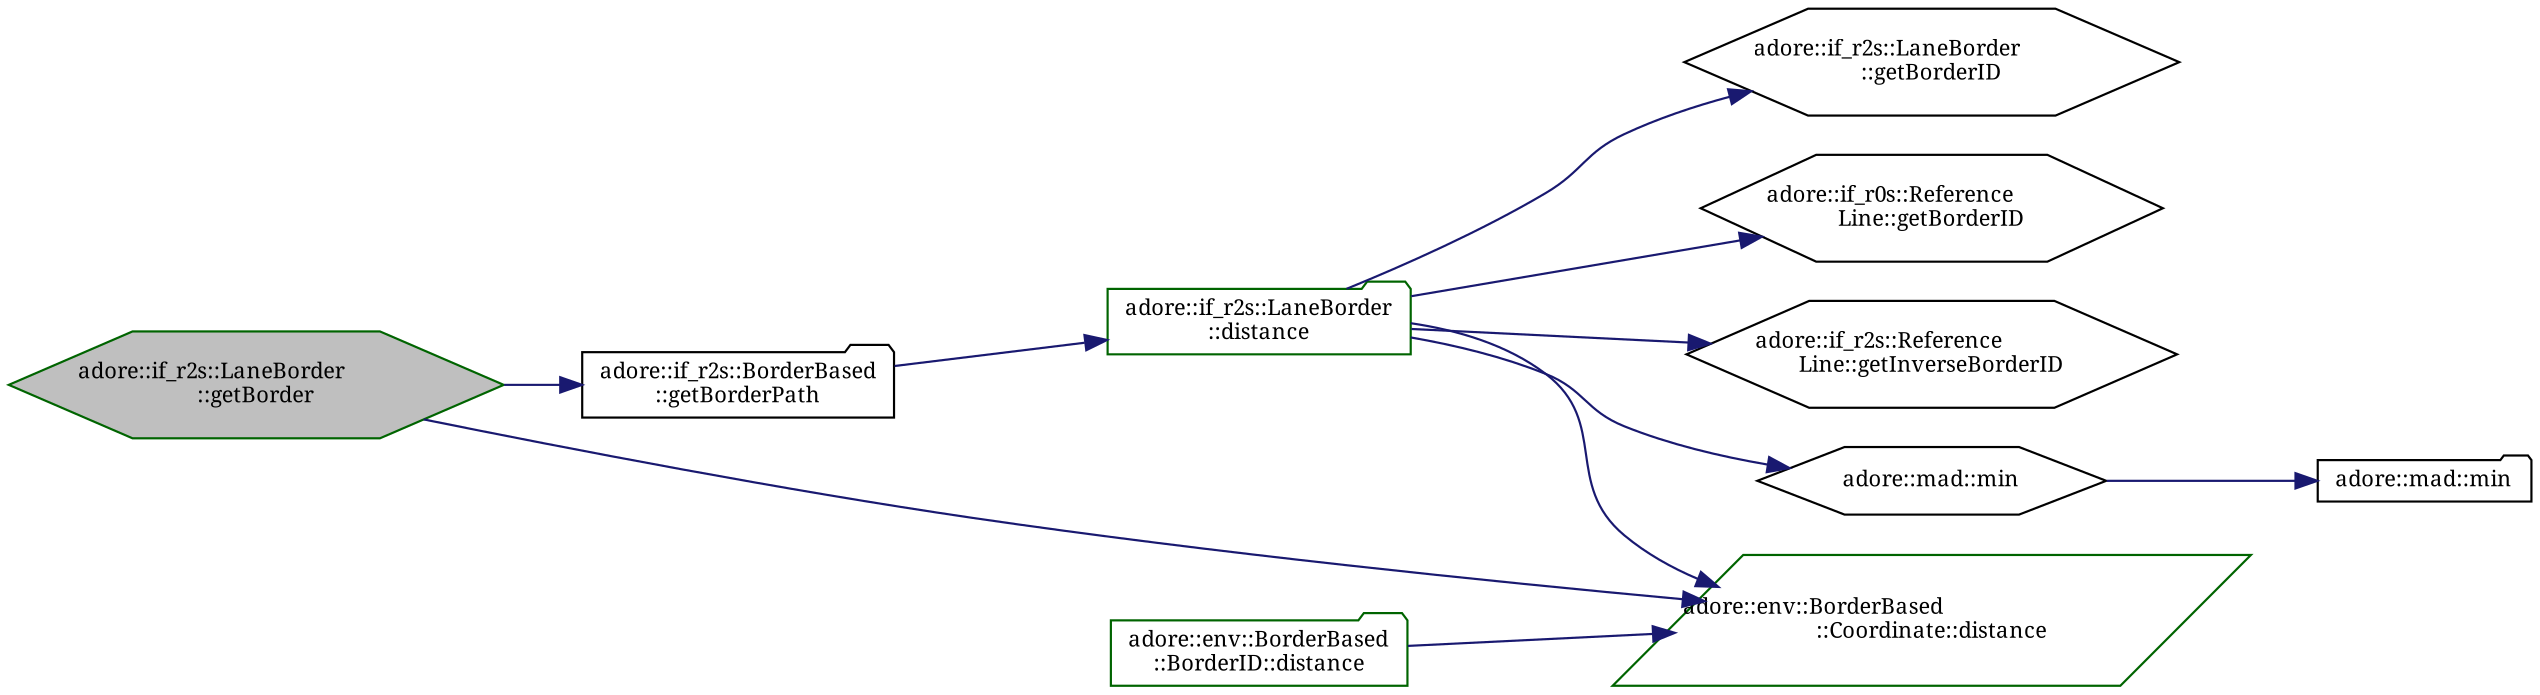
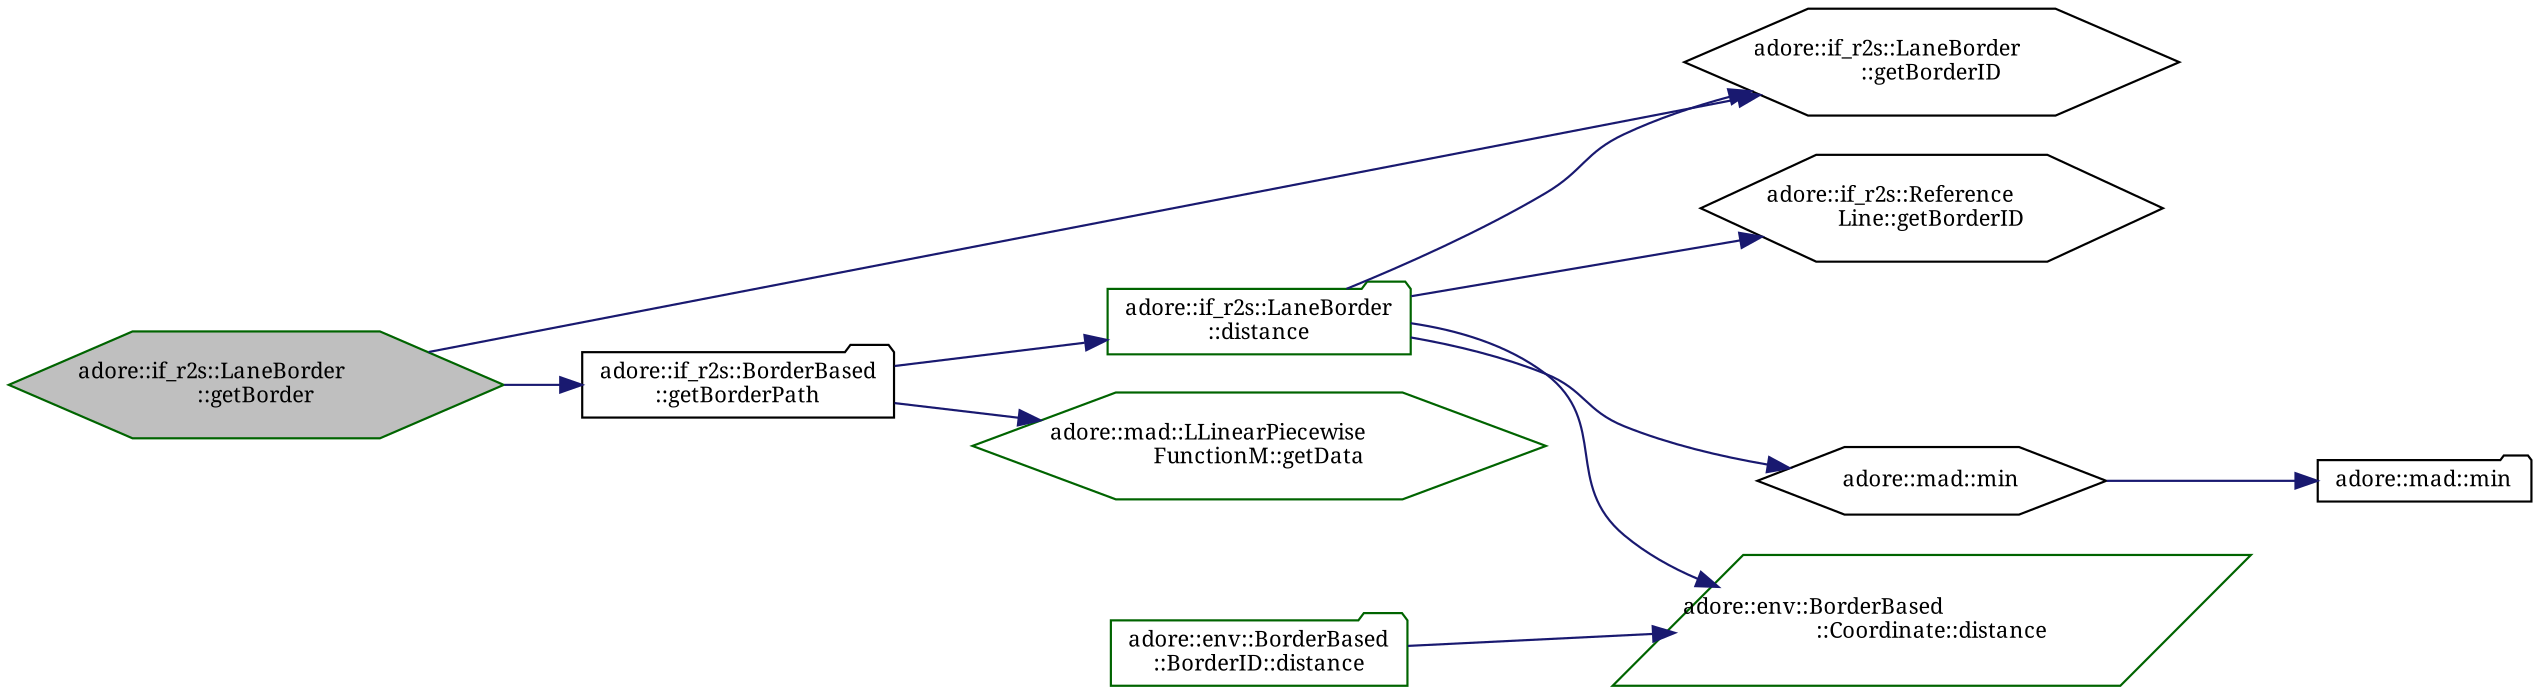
(1932, 208) -> (1932, 208)
(1932, 354) -> none
none -> (1259, 446)
(1050, 529) -> (1083, 226)
